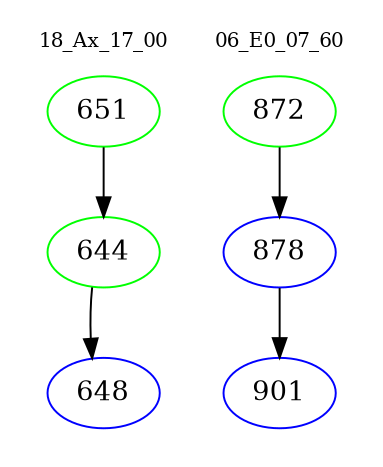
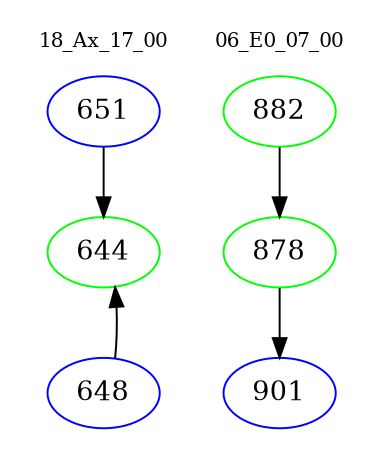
(280, 42) -> (280, 42)
(104, 111) -> (104, 111)
(280, 111) -> (280, 111)
(280, 252) -> (280, 252)
(91, 313) -> (117, 333)
